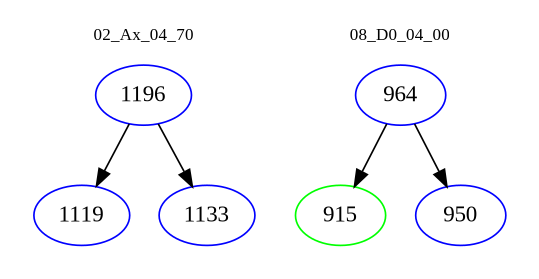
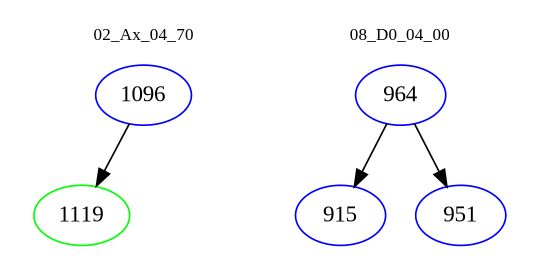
(144, 95) -> (144, 95)
(82, 215) -> (82, 215)
(207, 215) -> none
(341, 215) -> (341, 215)
(461, 215) -> (461, 215)
